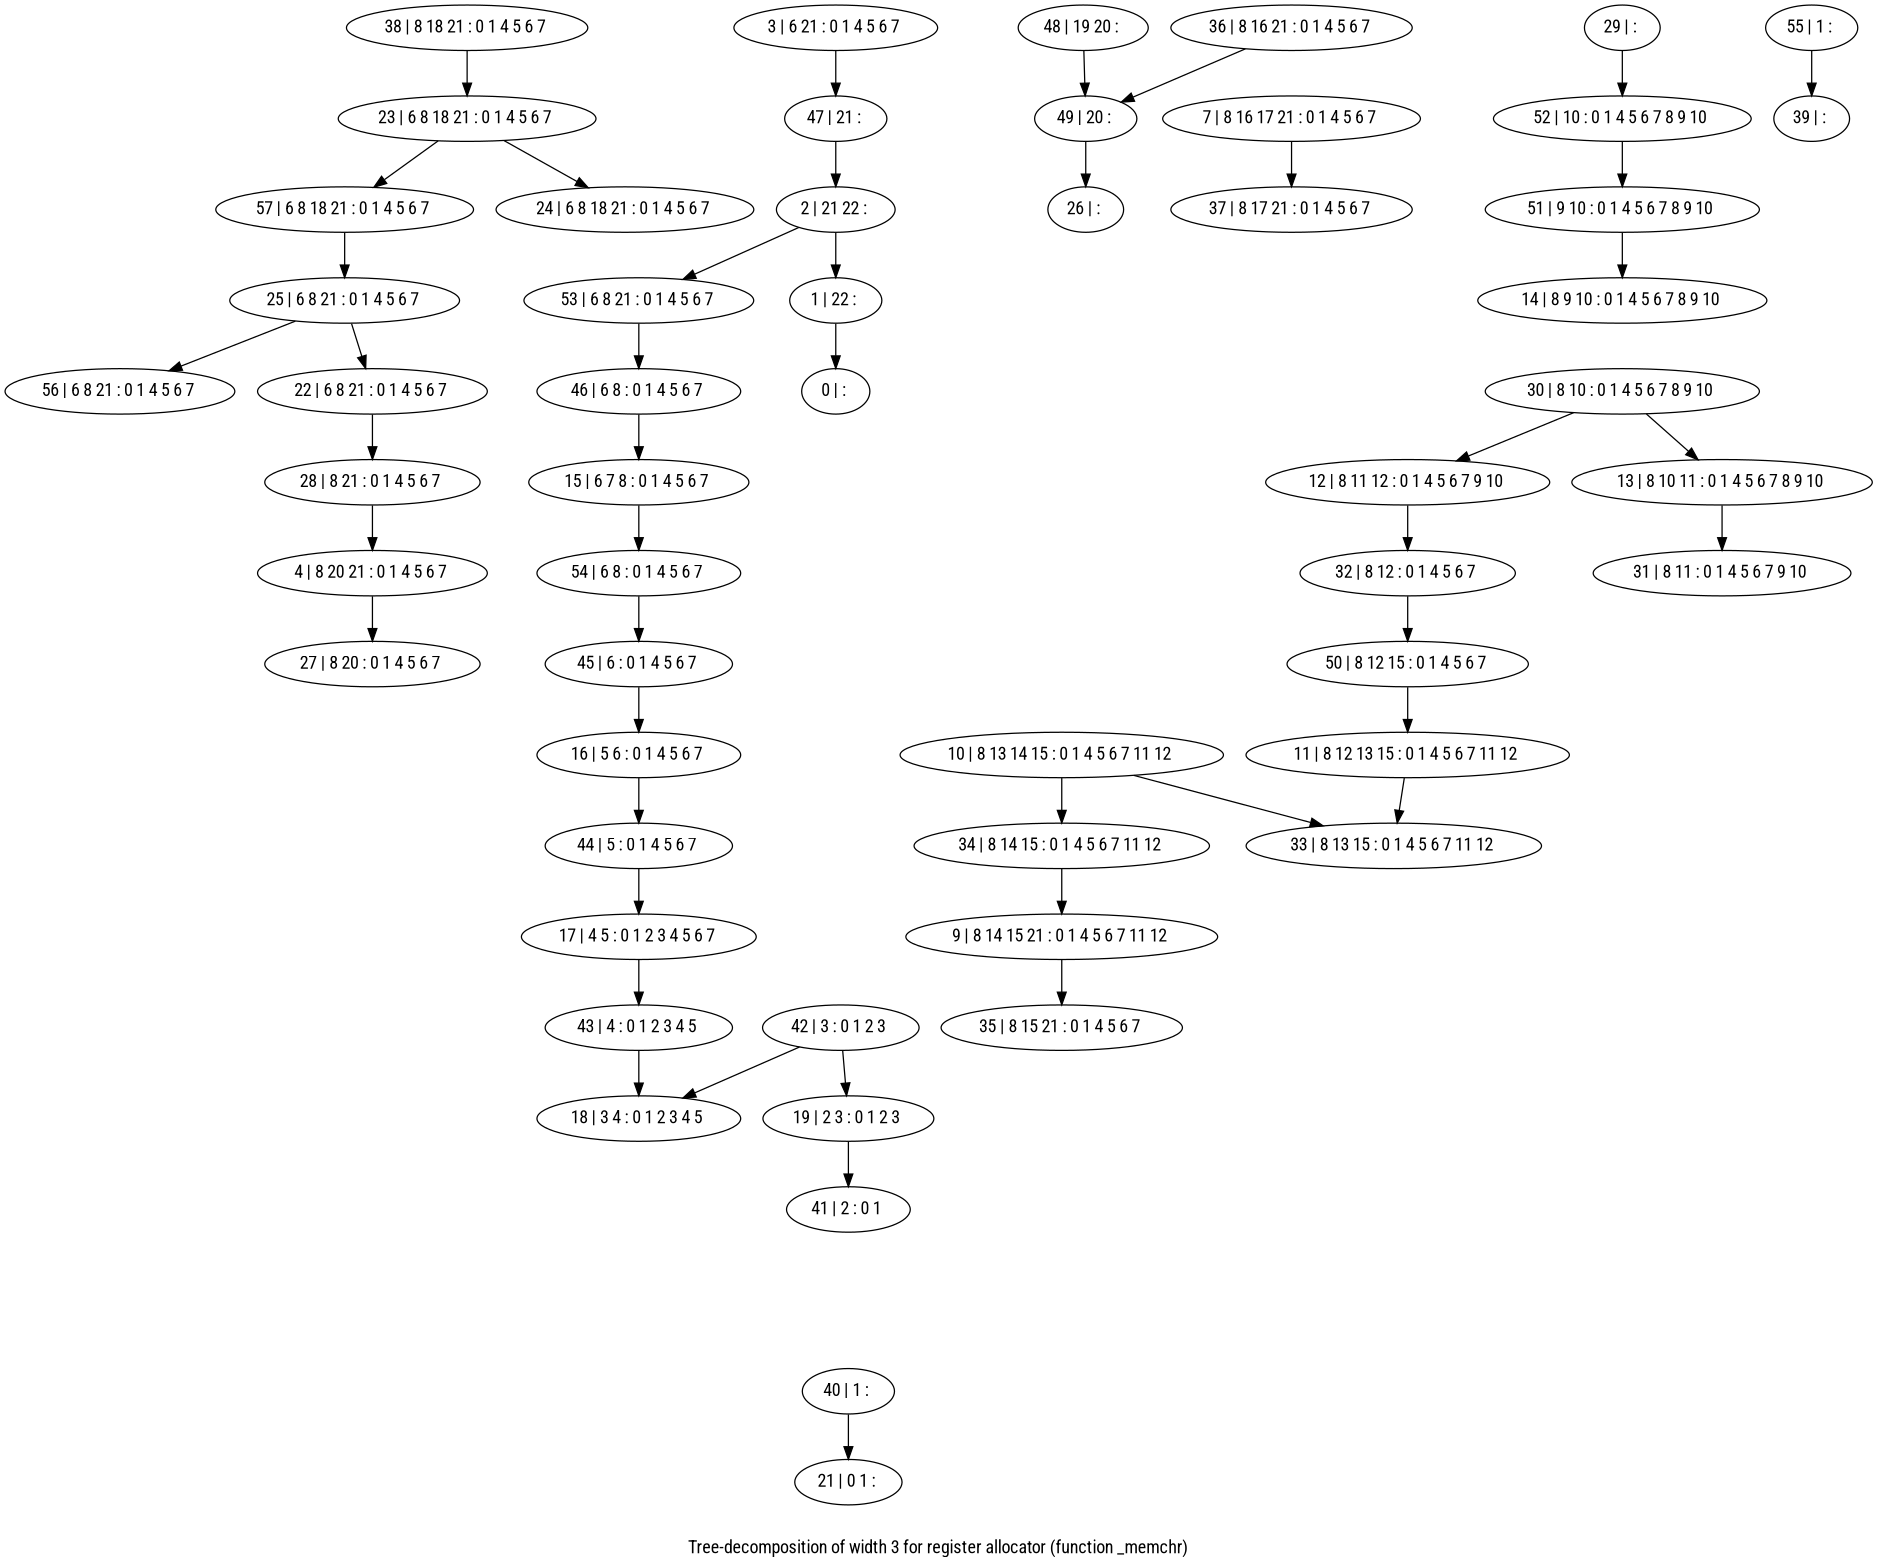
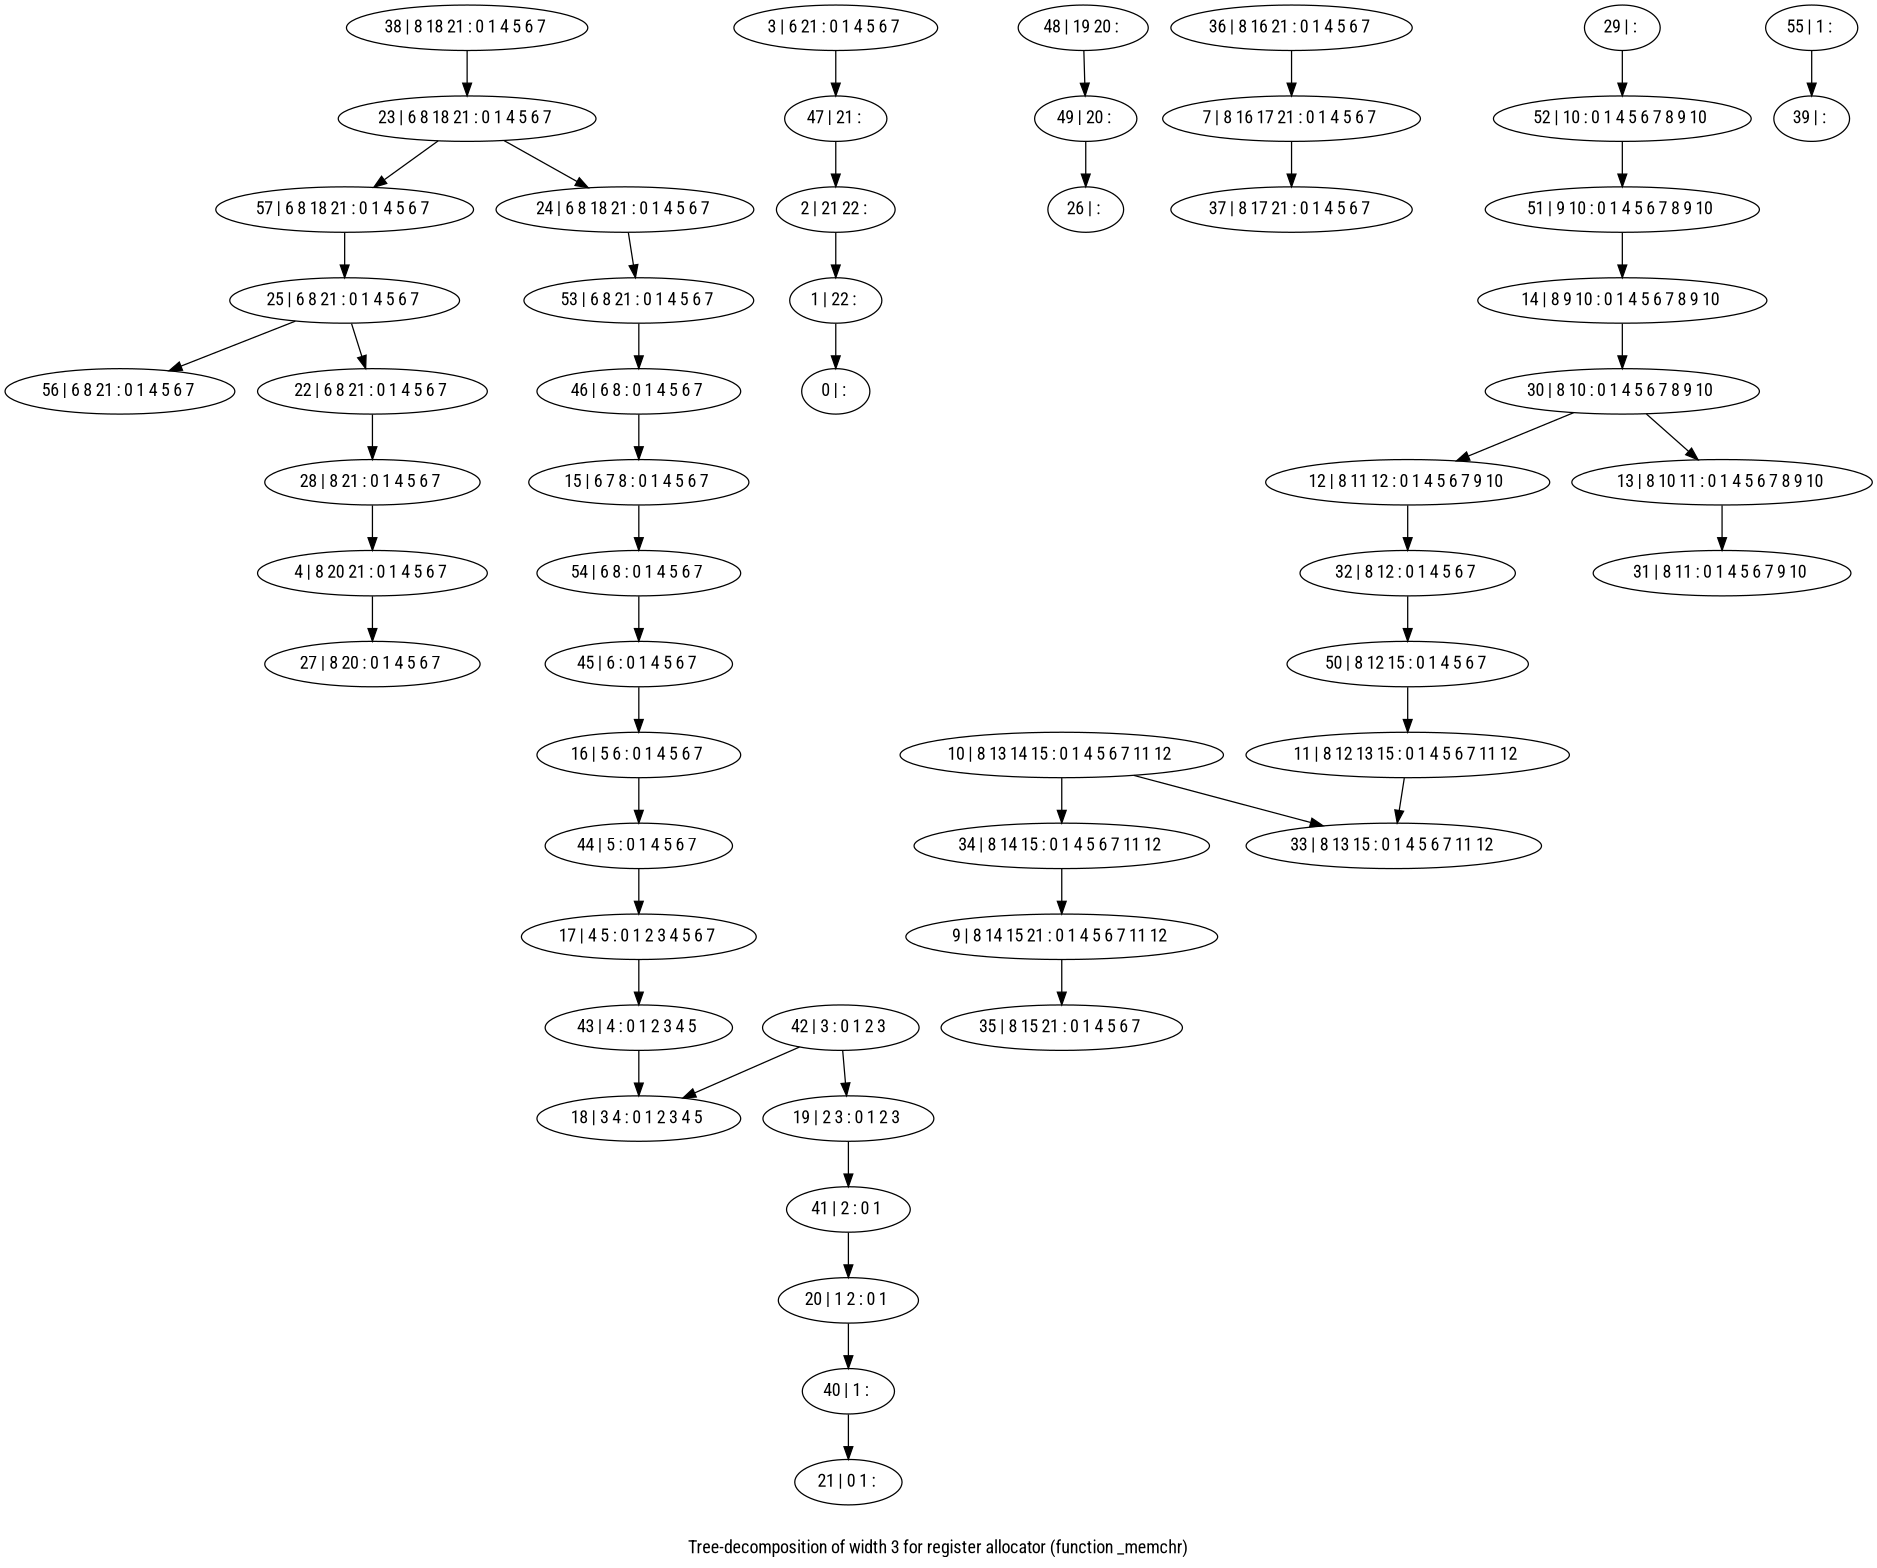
(1189, 73) -> (1292, 67)
(747, 251) -> (631, 249)
none -> (1622, 340)
none -> (848, 1300)
